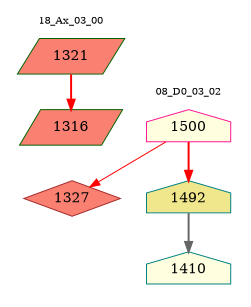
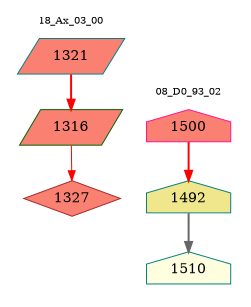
(71, 56) -> (71, 56)
(189, 92) -> (189, 92)
(189, 127) -> (189, 127)
(124, 167) -> (72, 158)
(189, 270) -> (189, 270)
